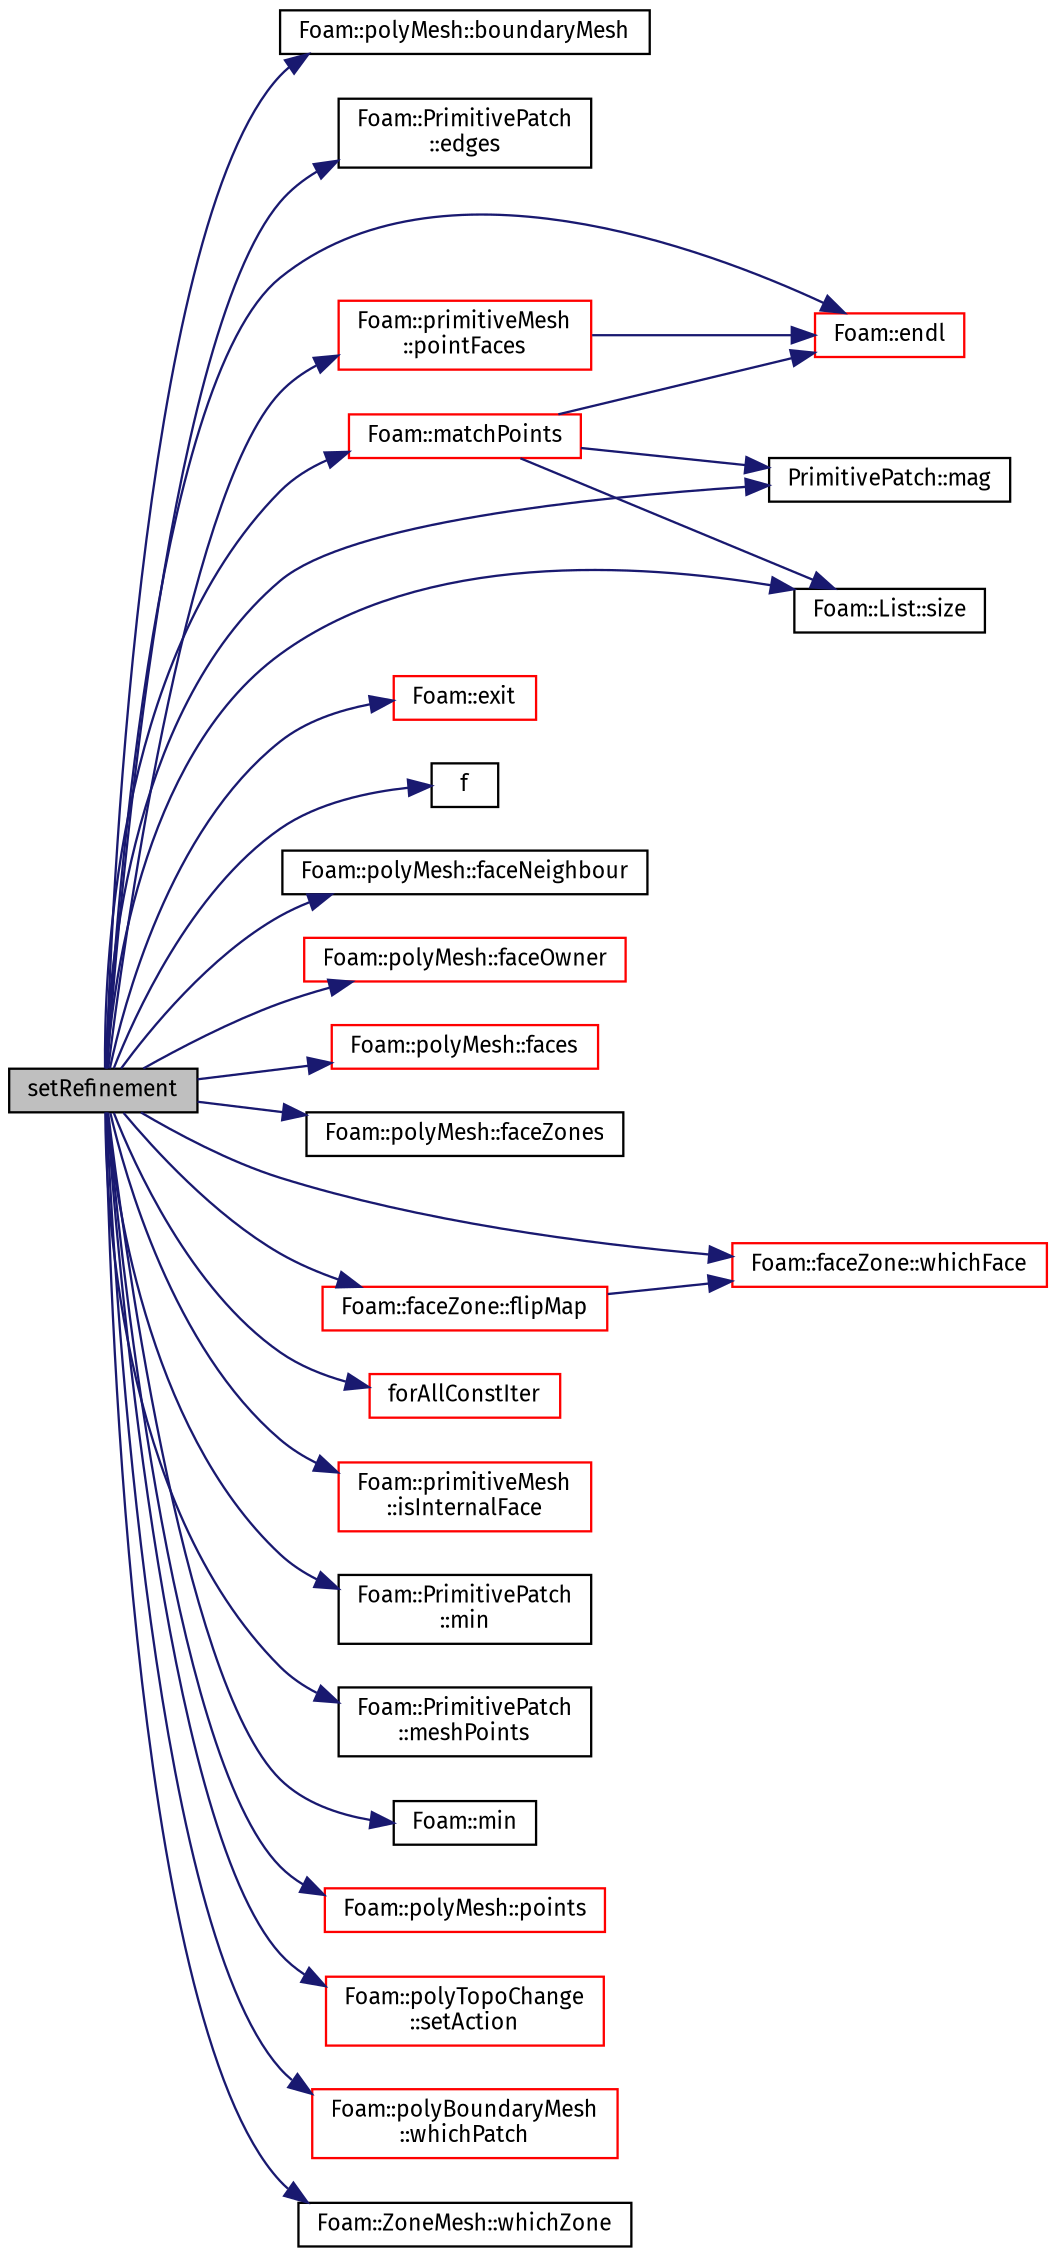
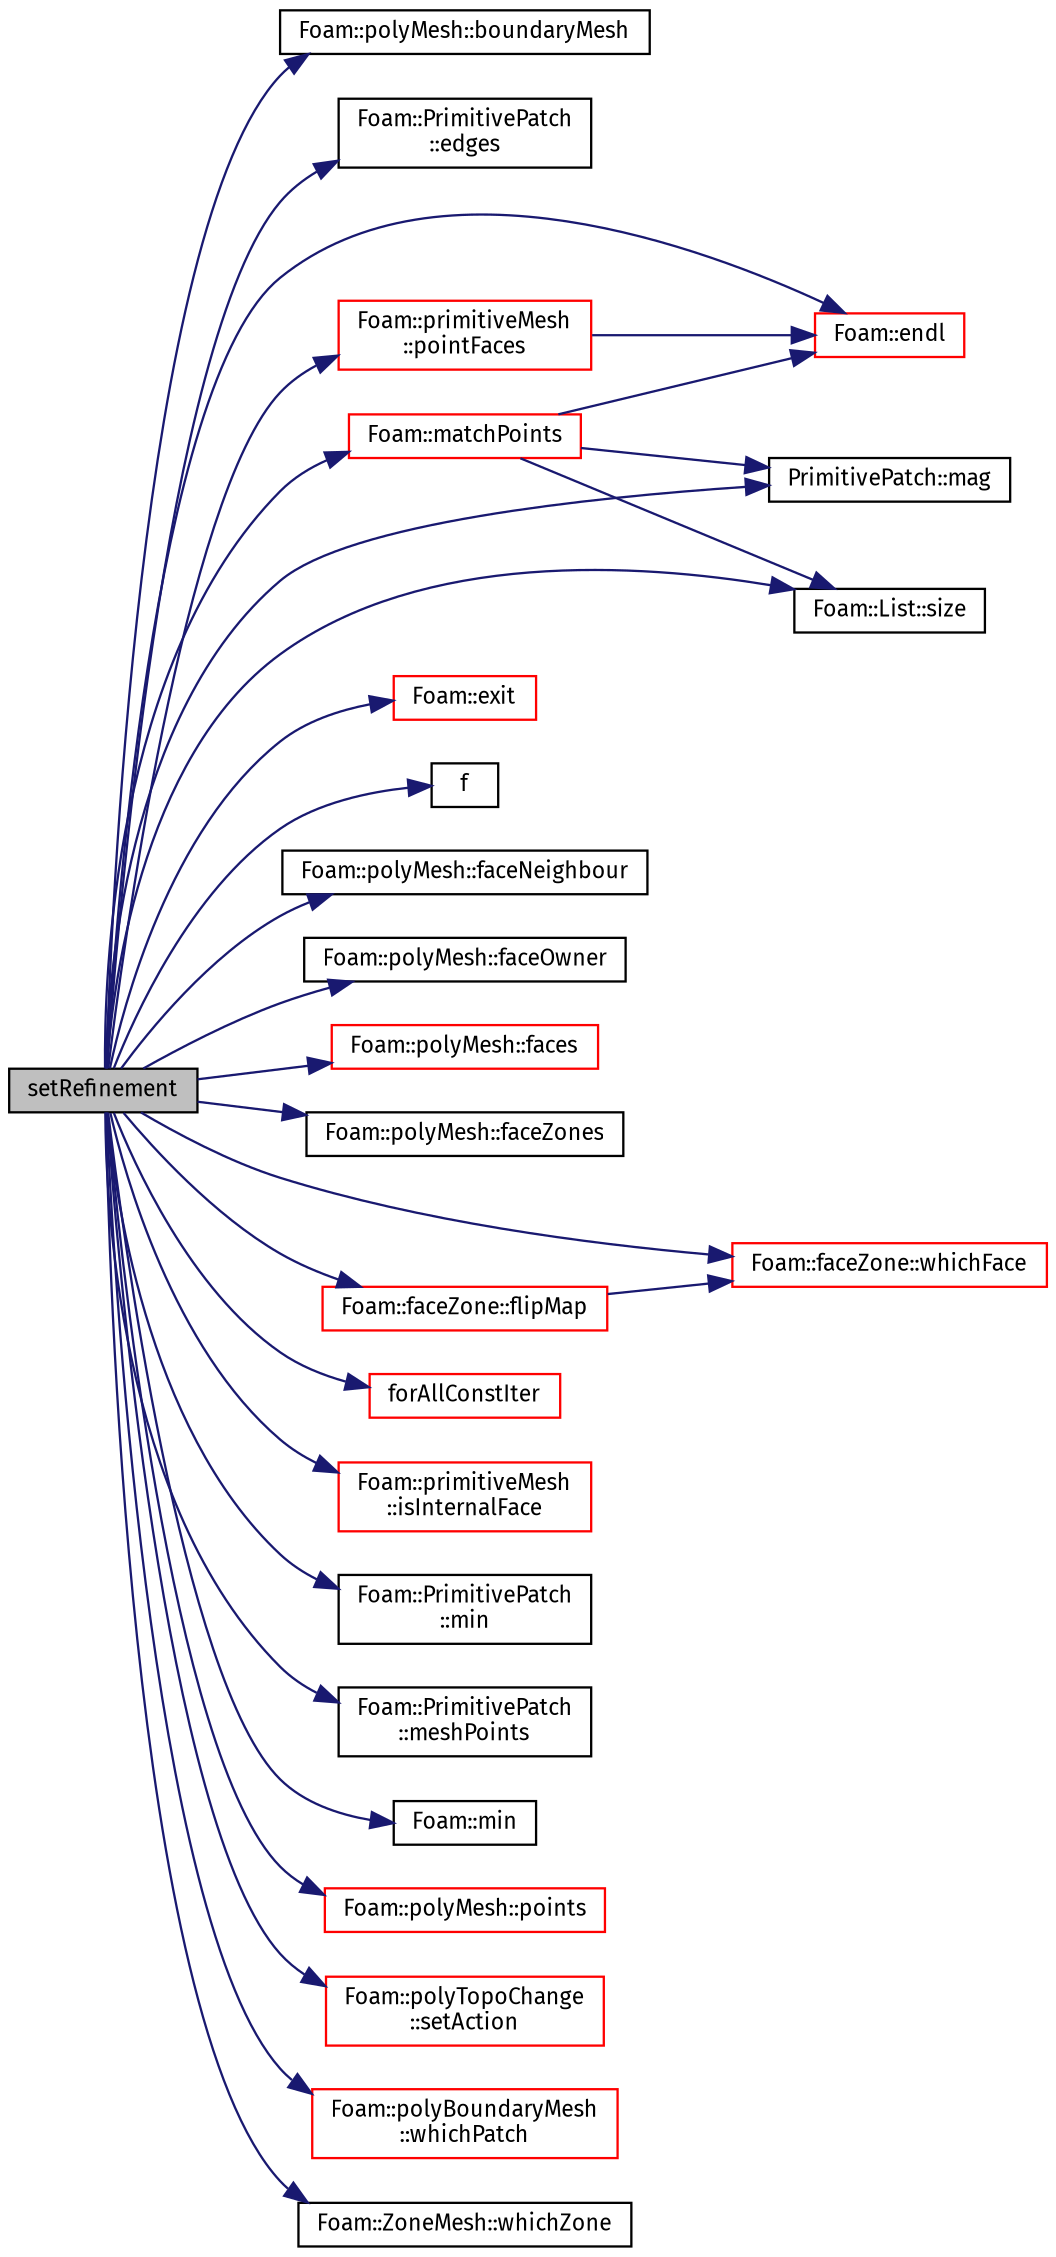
(465, 960) -> (465, 960)
